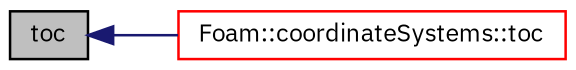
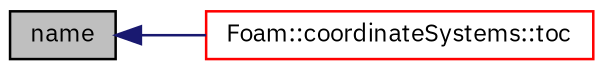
(49, 35) -> (63, 35)
